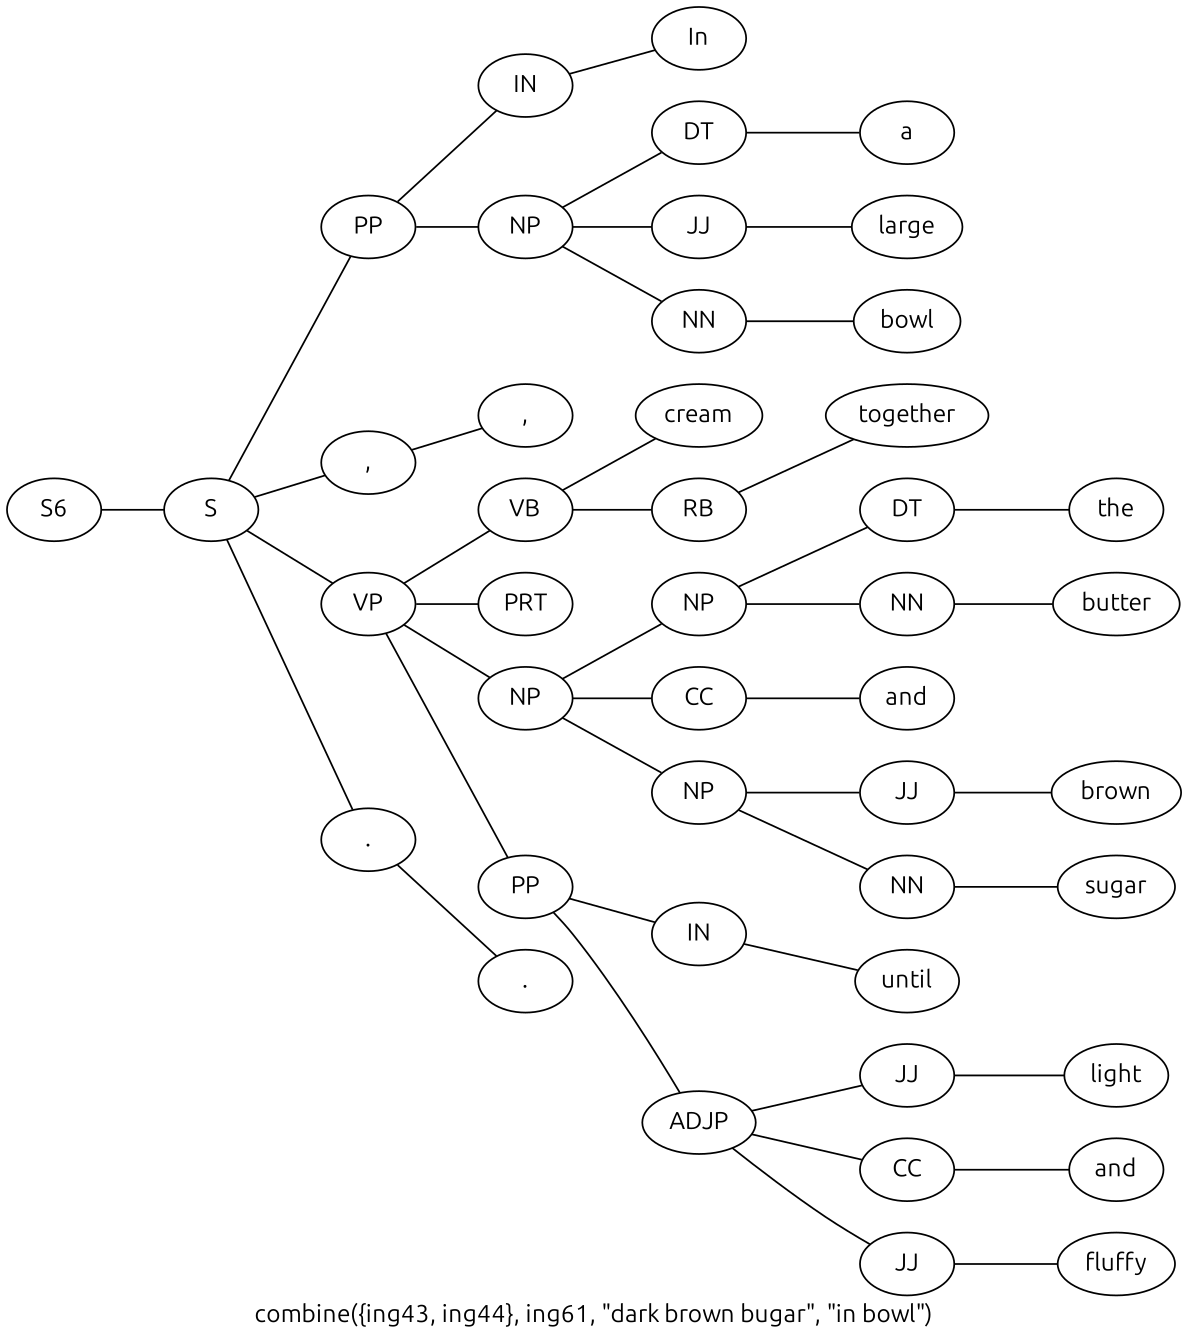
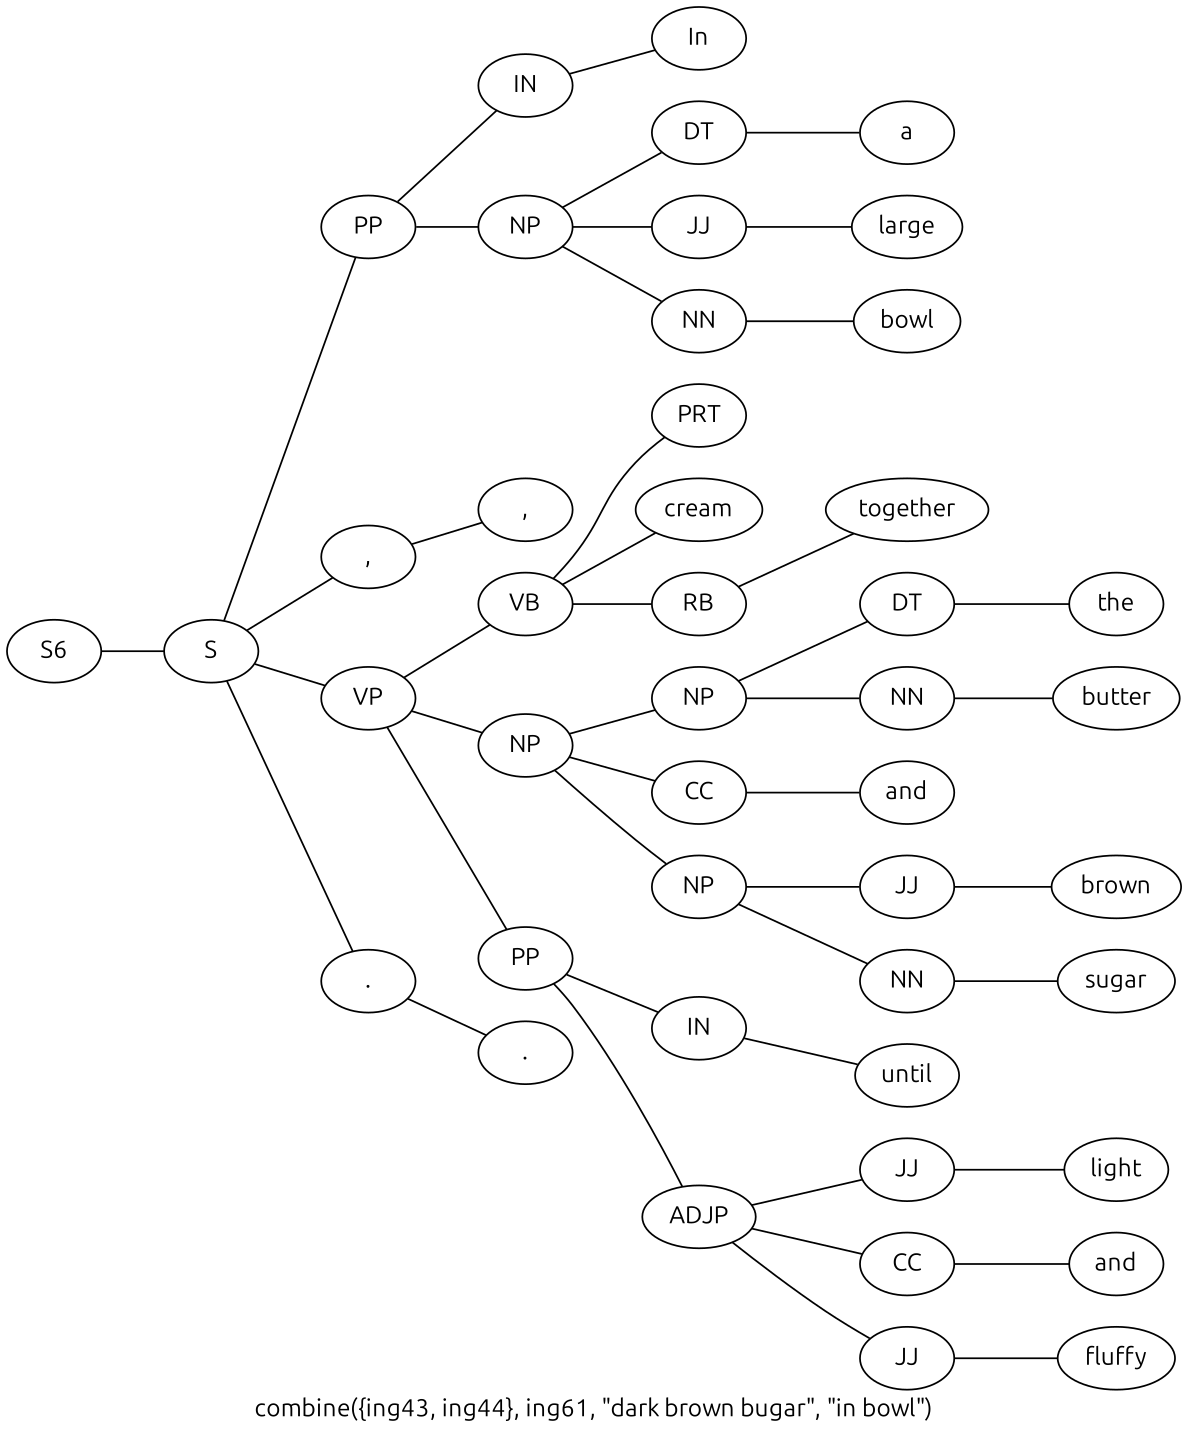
(447, 604) -> (605, 505)
